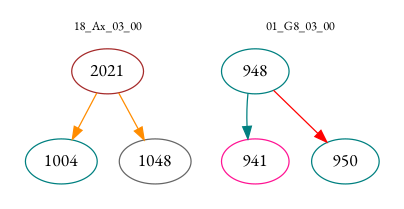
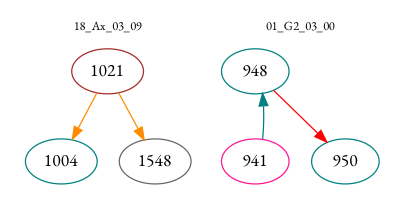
(108, 27) -> (108, 27)
(300, 27) -> (300, 27)
(108, 71) -> (108, 71)
(247, 110) -> (264, 123)
(155, 161) -> (155, 161)
